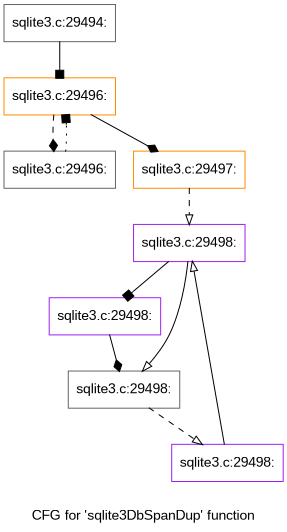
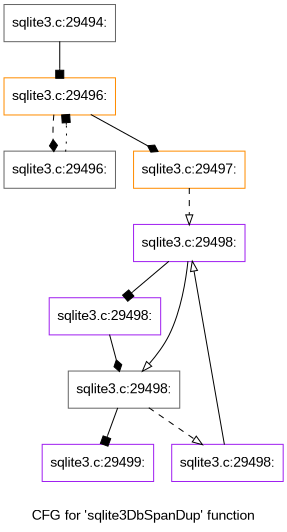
none -> (98, 463)
